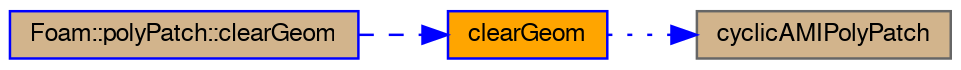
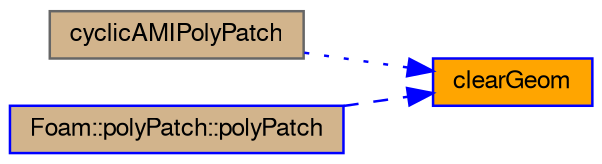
(184, 35) -> (177, 129)
(639, 35) -> (356, 60)
